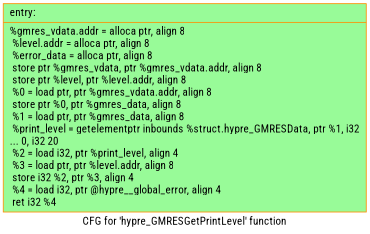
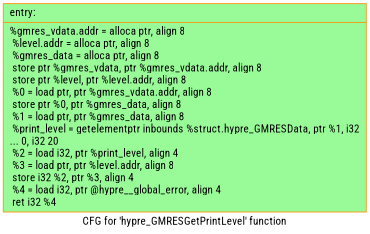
(81, 56) -> (85, 56)
